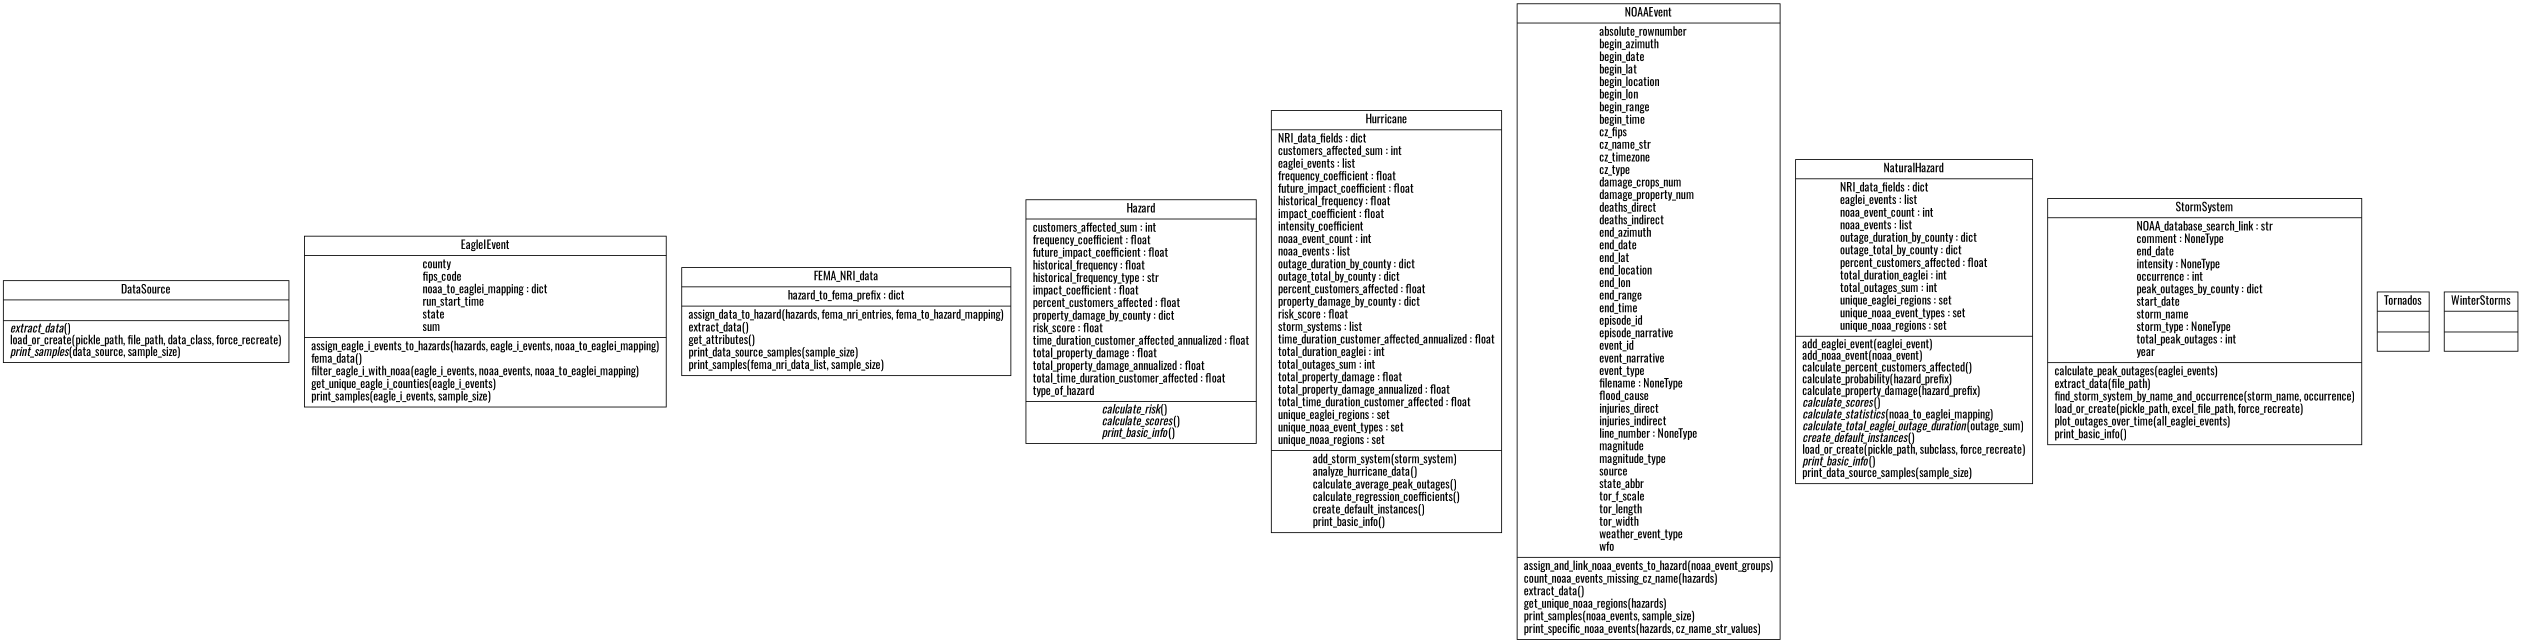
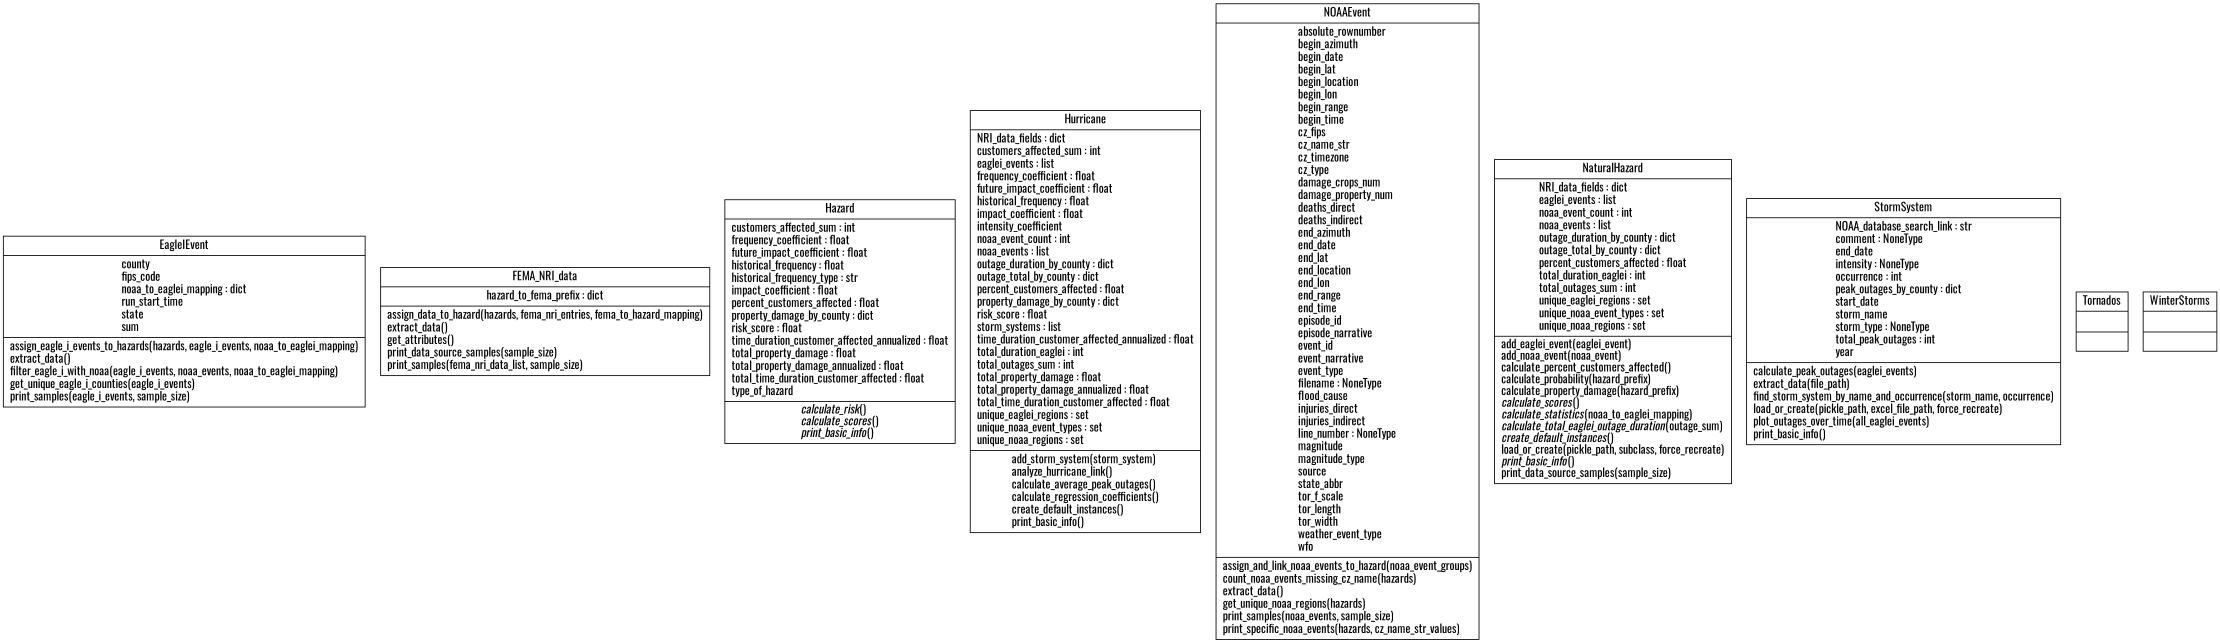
(146, 322) -> none
(337, 359) -> (41, 359)
(1365, 472) -> (1062, 472)
